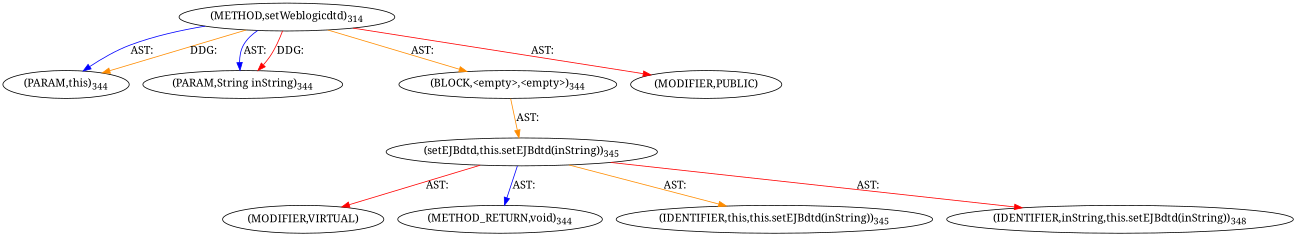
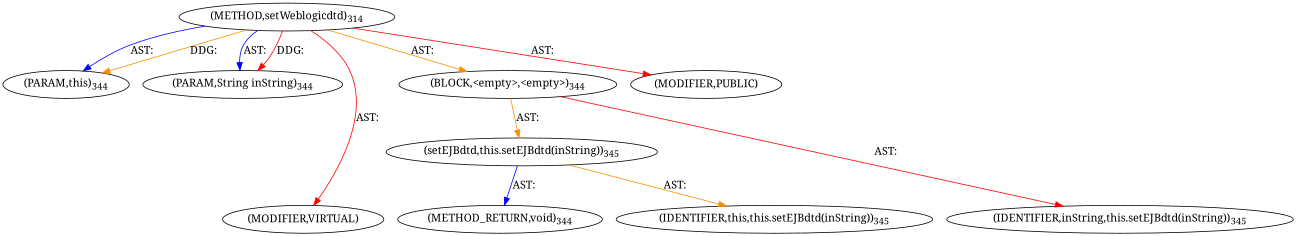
(415, 185) -> (356, 111)
(813, 185) -> (808, 151)
(1239, 218) -> (1239, 218)
